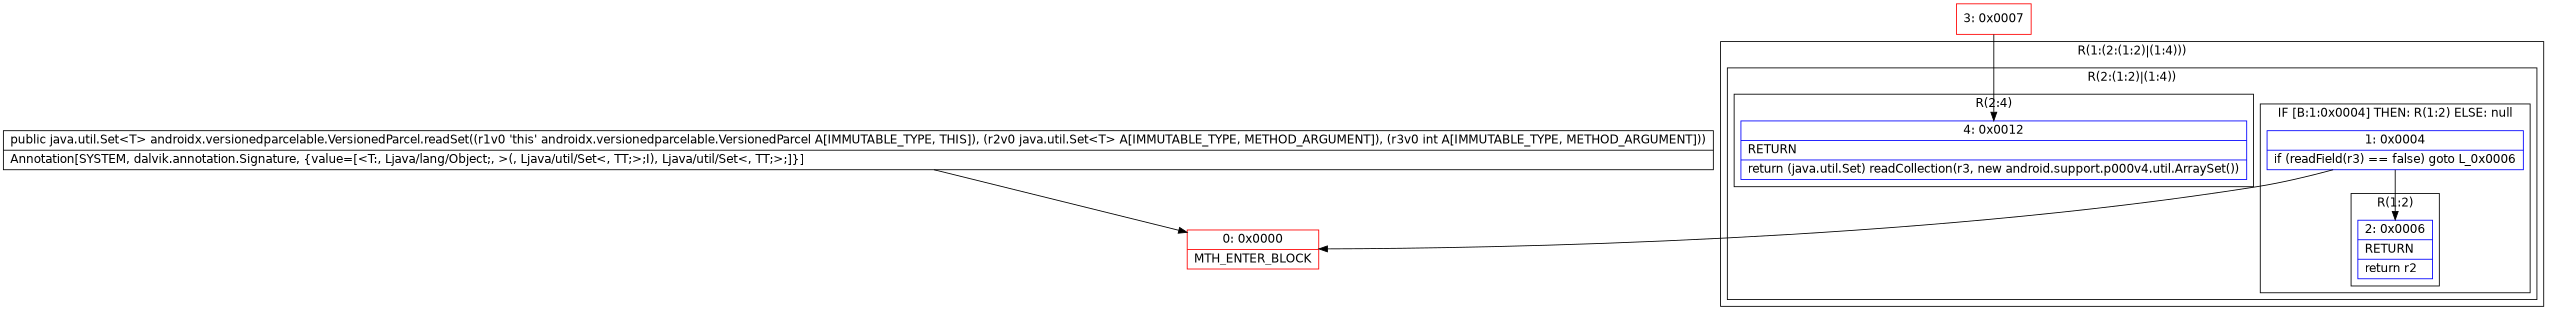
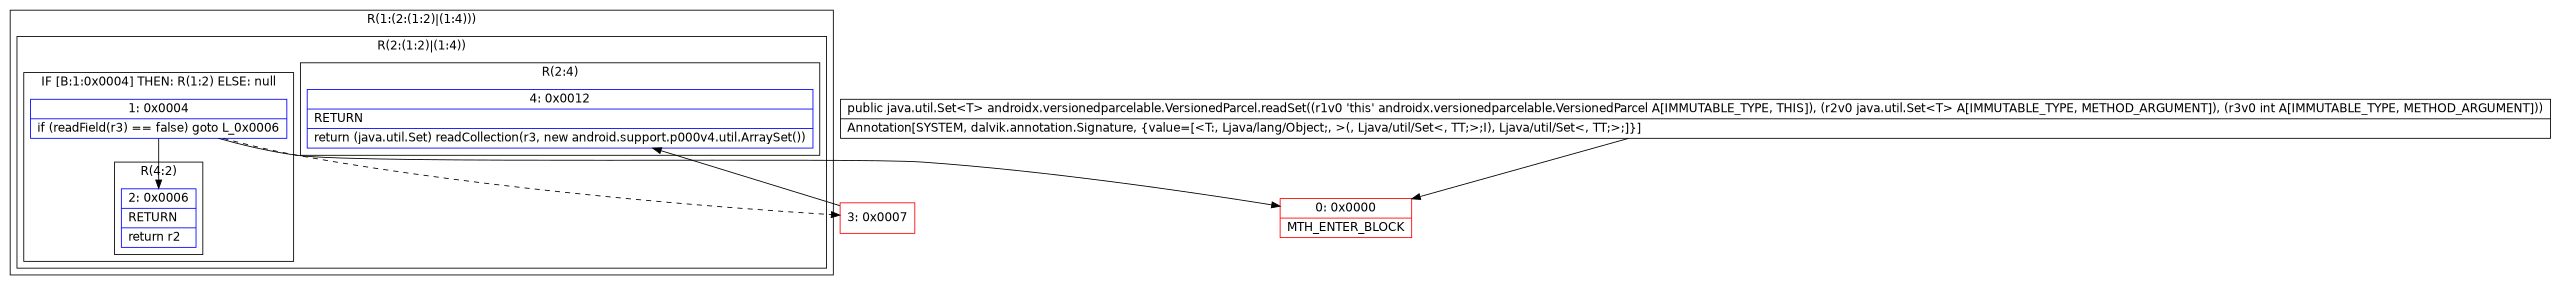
none -> (526, 188)
(2395, 203) -> (159, 172)
